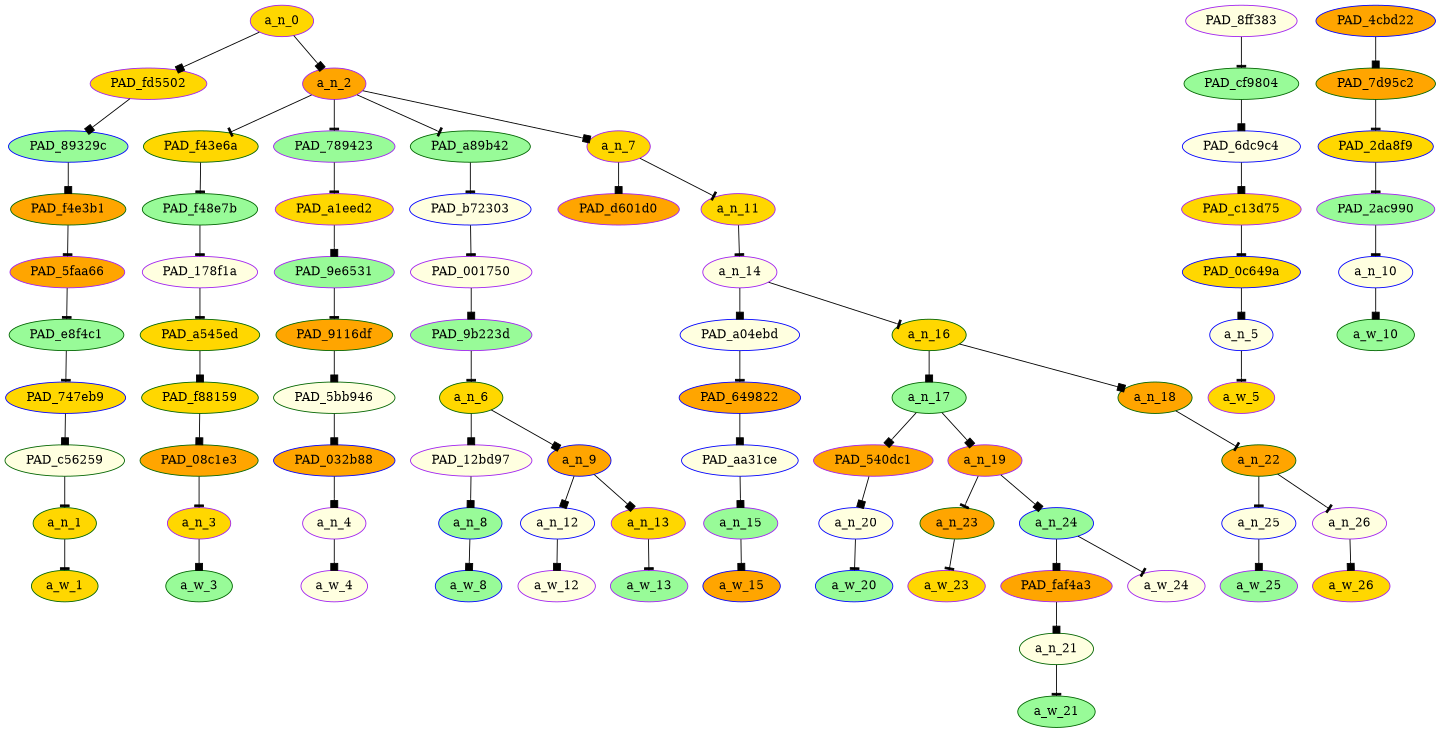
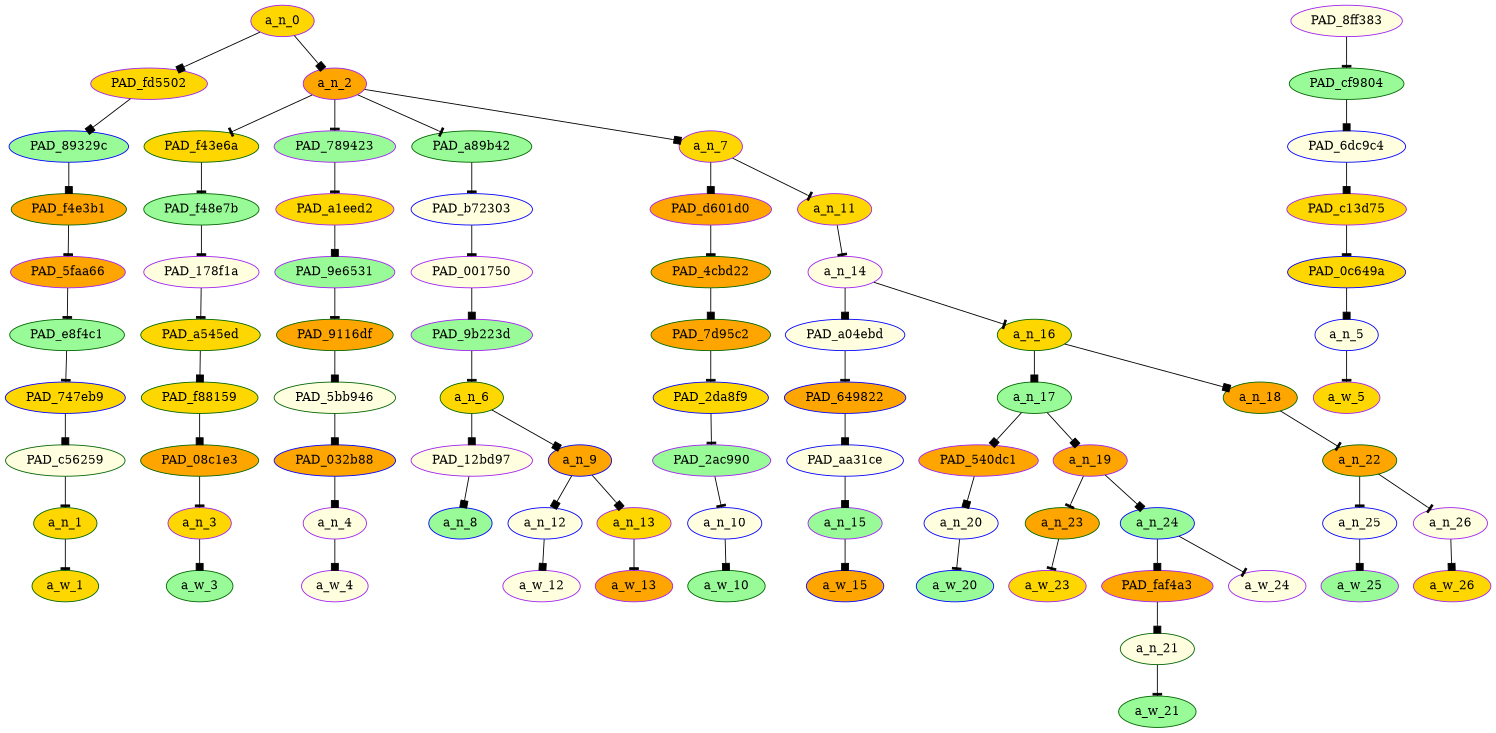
(1376, 21) -> (711, 272)
none -> (711, 239)
(469, 586) -> none
(649, 586) -> (634, 586)
